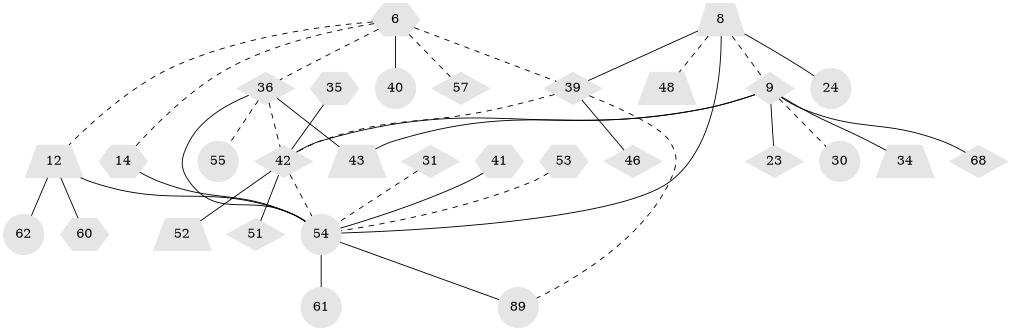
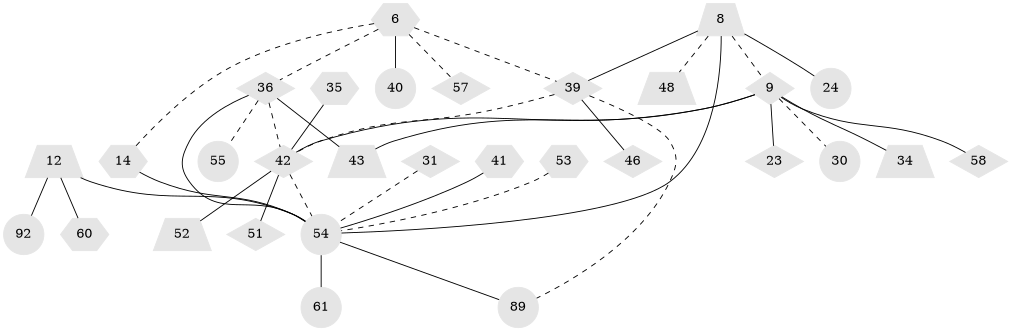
(208, 53) -> none
(979, 161) -> (979, 161)
(24, 234) -> (24, 234)
